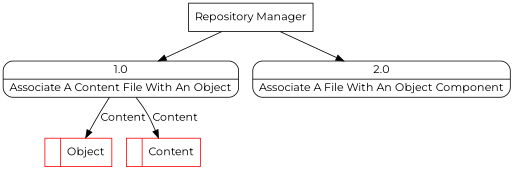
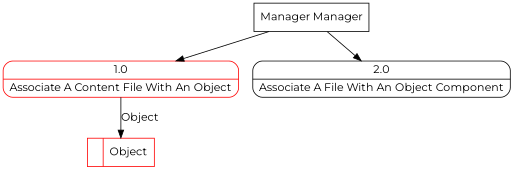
(251, 17) -> (311, 17)
(121, 79) -> (121, 79)
(123, 118) -> (140, 118)
(163, 152) -> none
